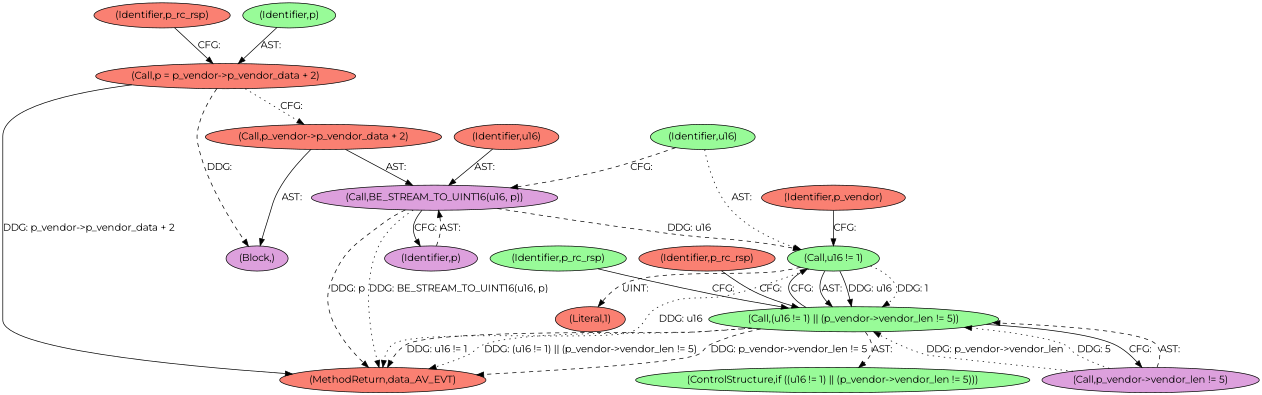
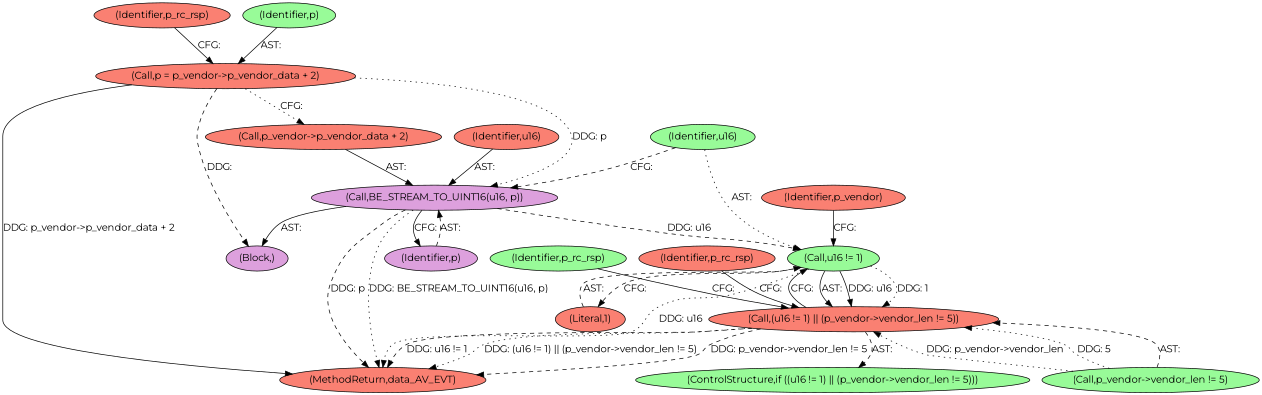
none -> (517, 99)
(279, 190) -> (302, 215)
none -> (646, 273)
(637, 289) -> (637, 289)
(854, 319) -> (854, 319)
(1065, 332) -> none
(1151, 380) -> (1151, 380)
